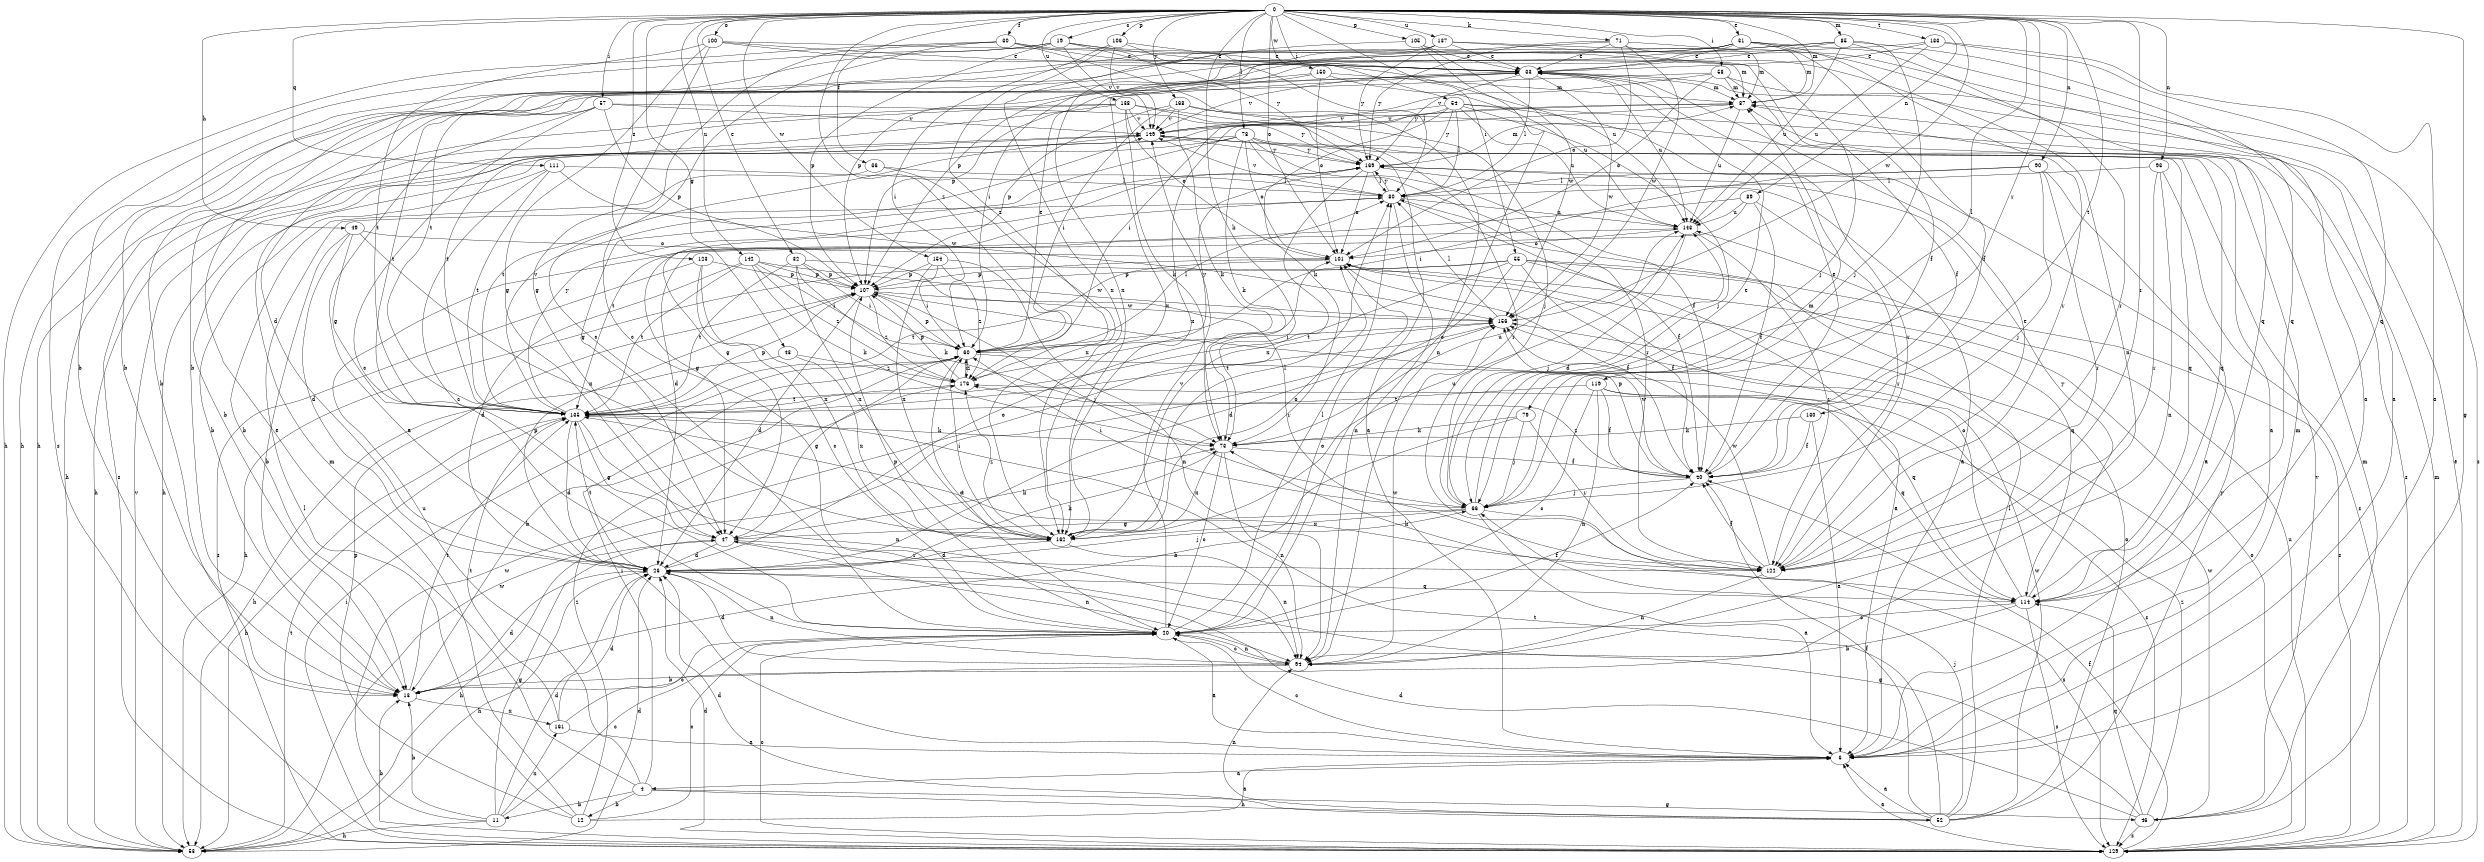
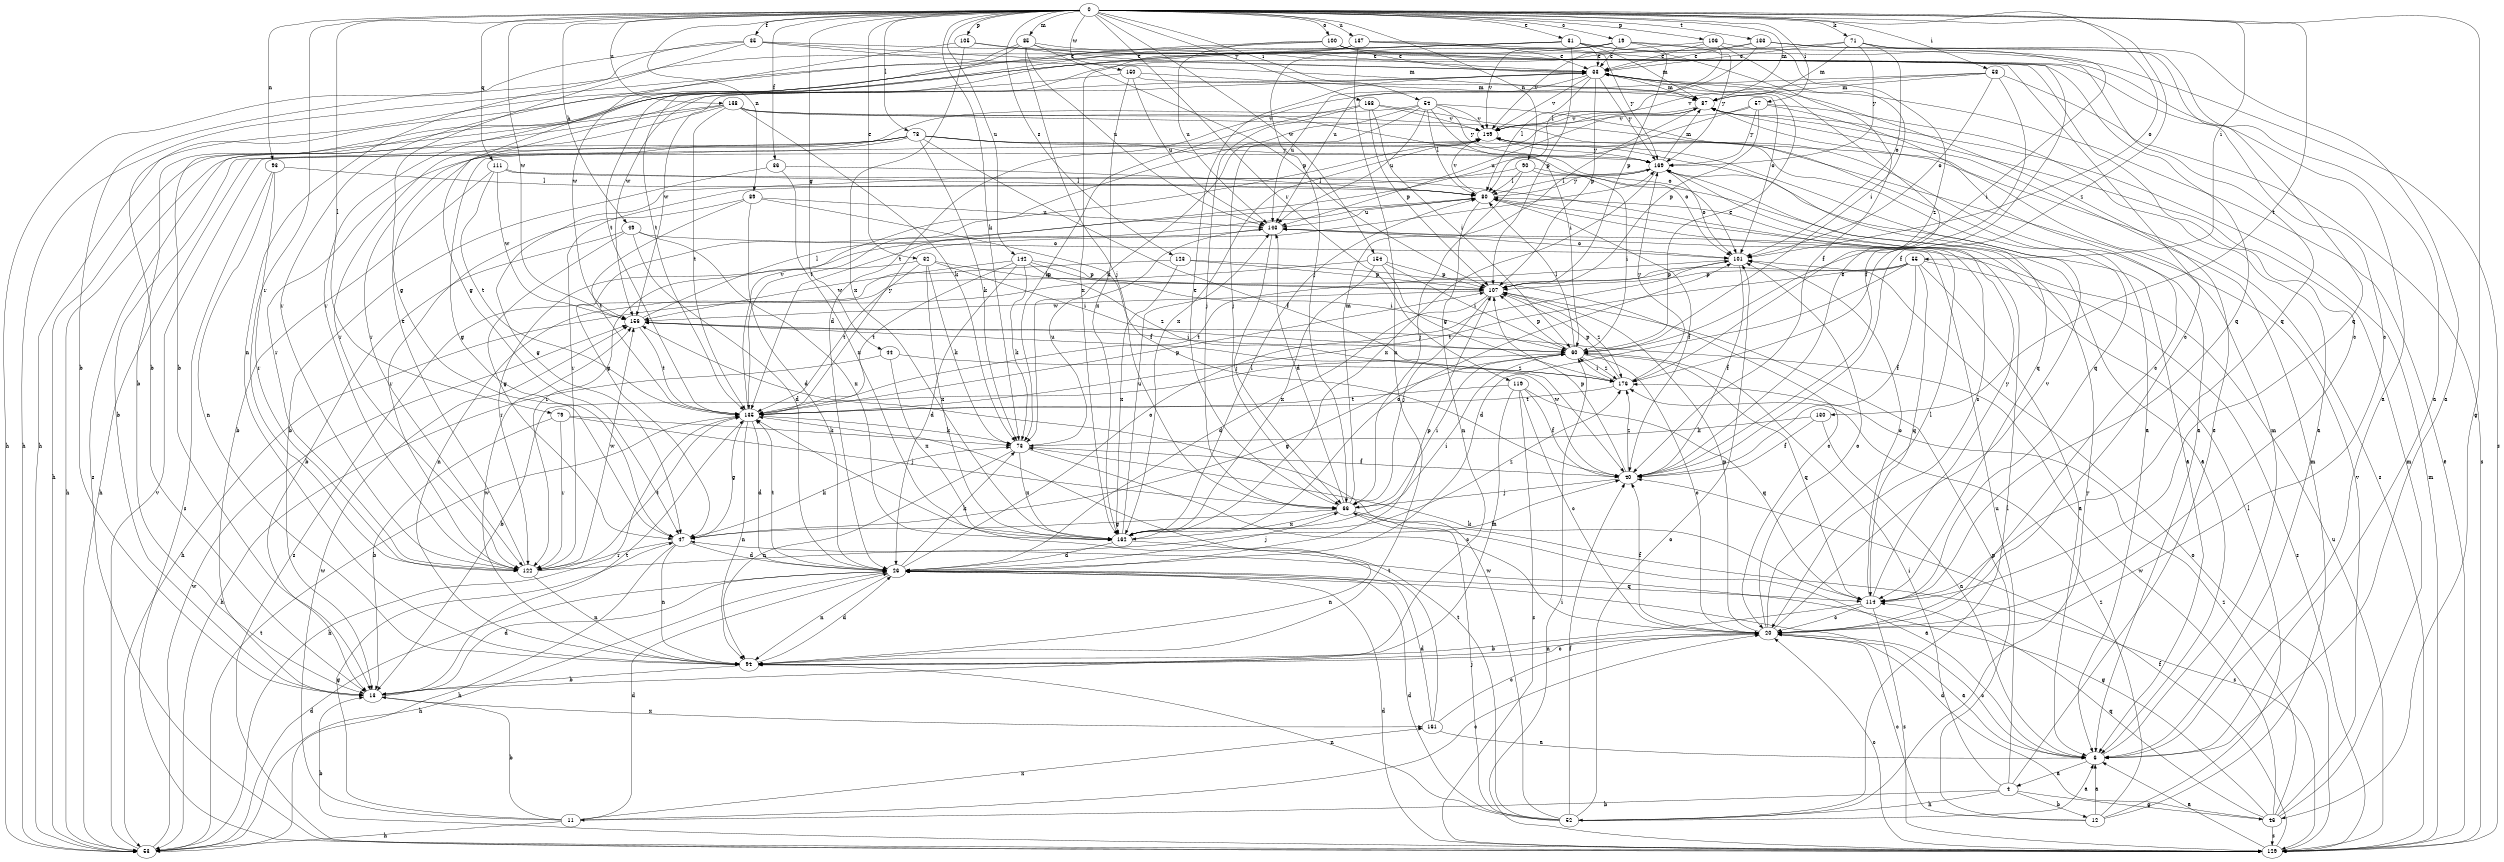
(1006, 41) -> (753, 41)
(980, 322) -> (1446, 322)
(788, 353) -> (890, 353)
(381, 399) -> (518, 412)
